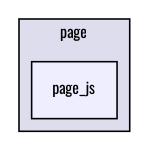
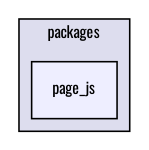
(74, 34) -> (74, 34)
